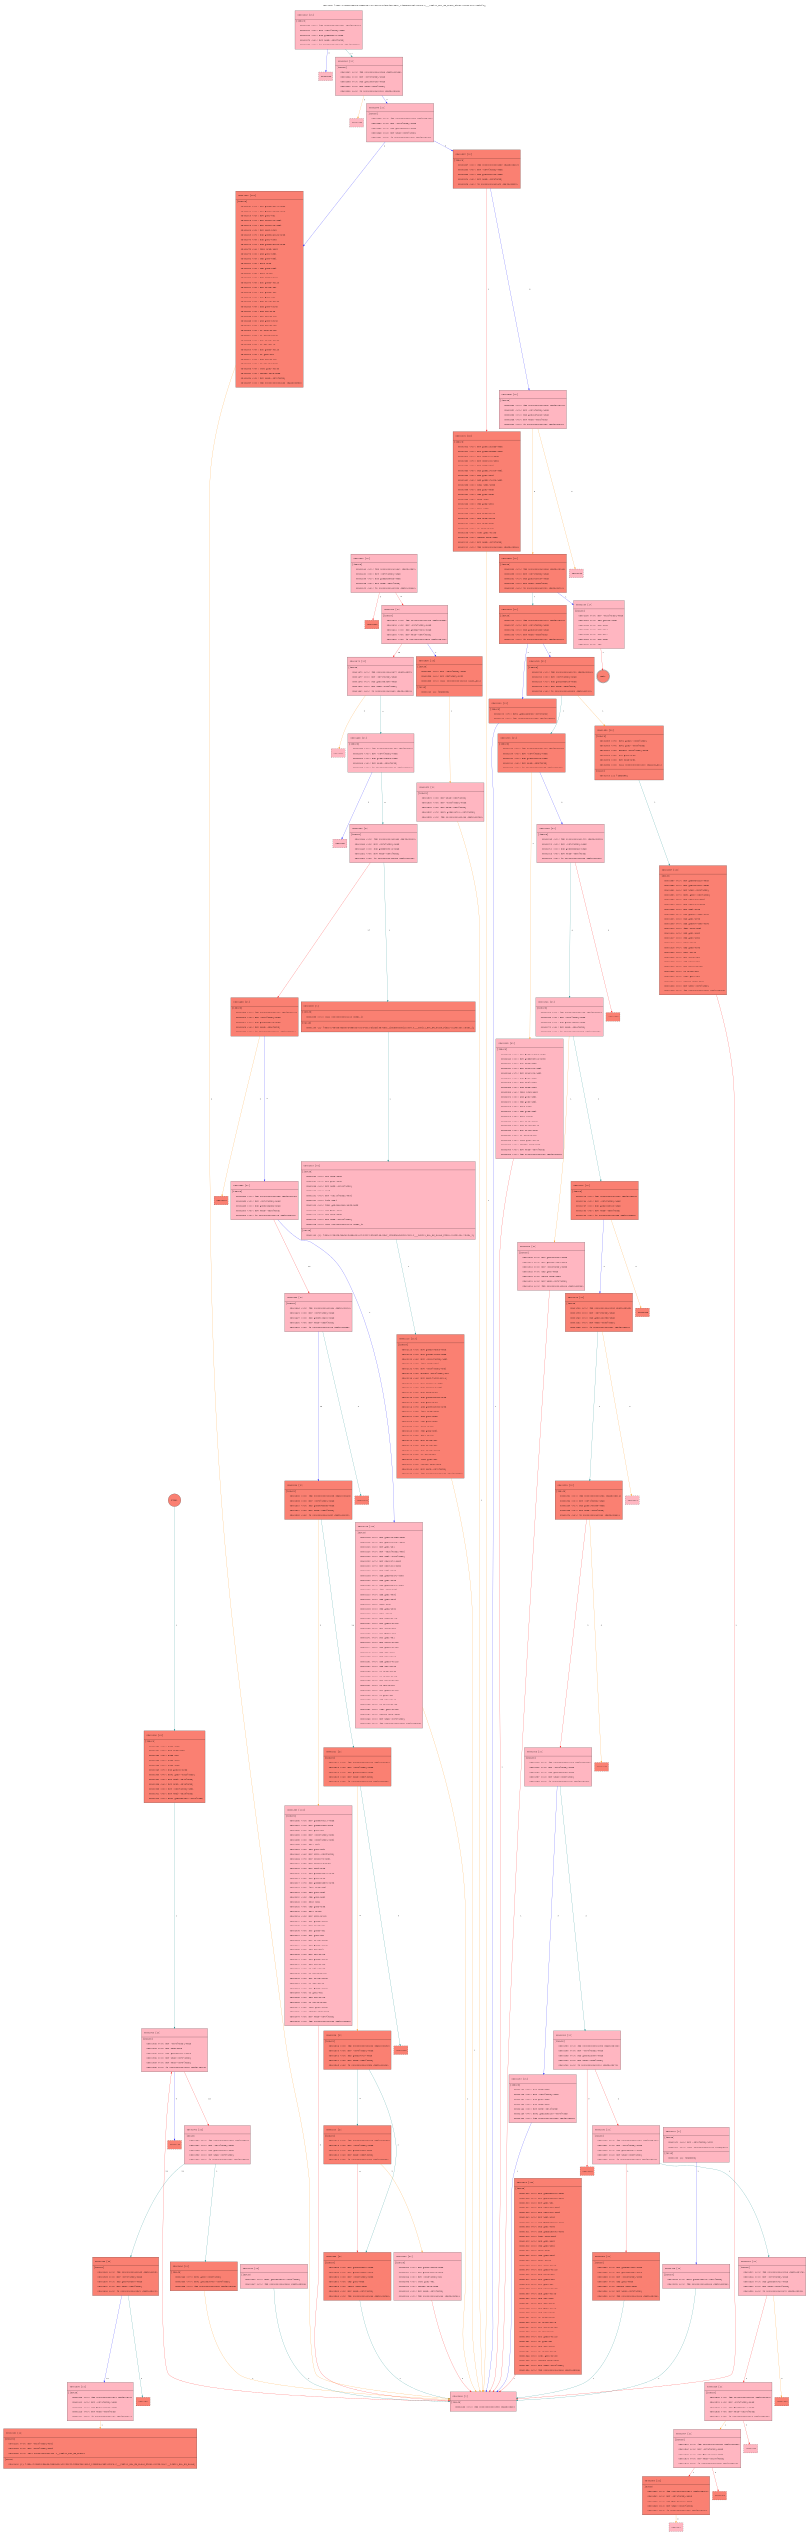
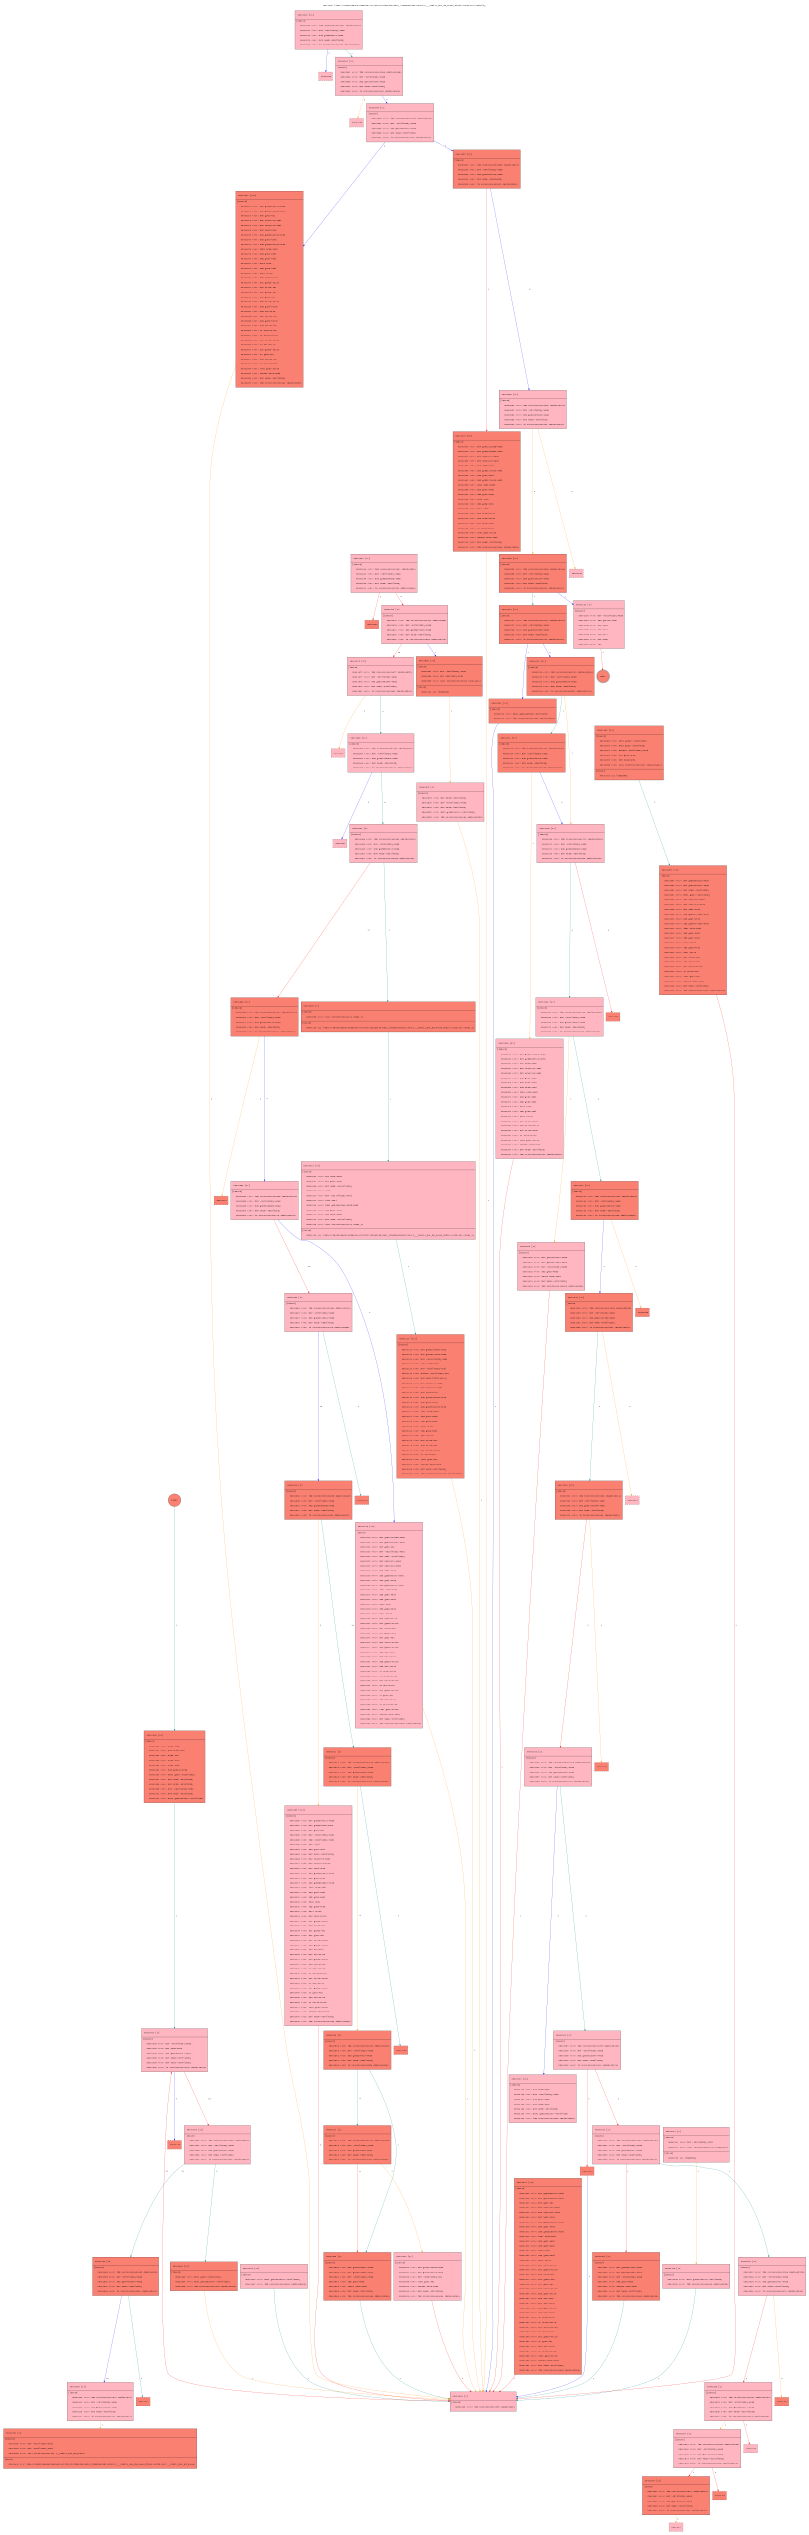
(591, 710) -> (570, 759)
(696, 2213) -> (696, 2213)
(511, 2257) -> (587, 2310)
